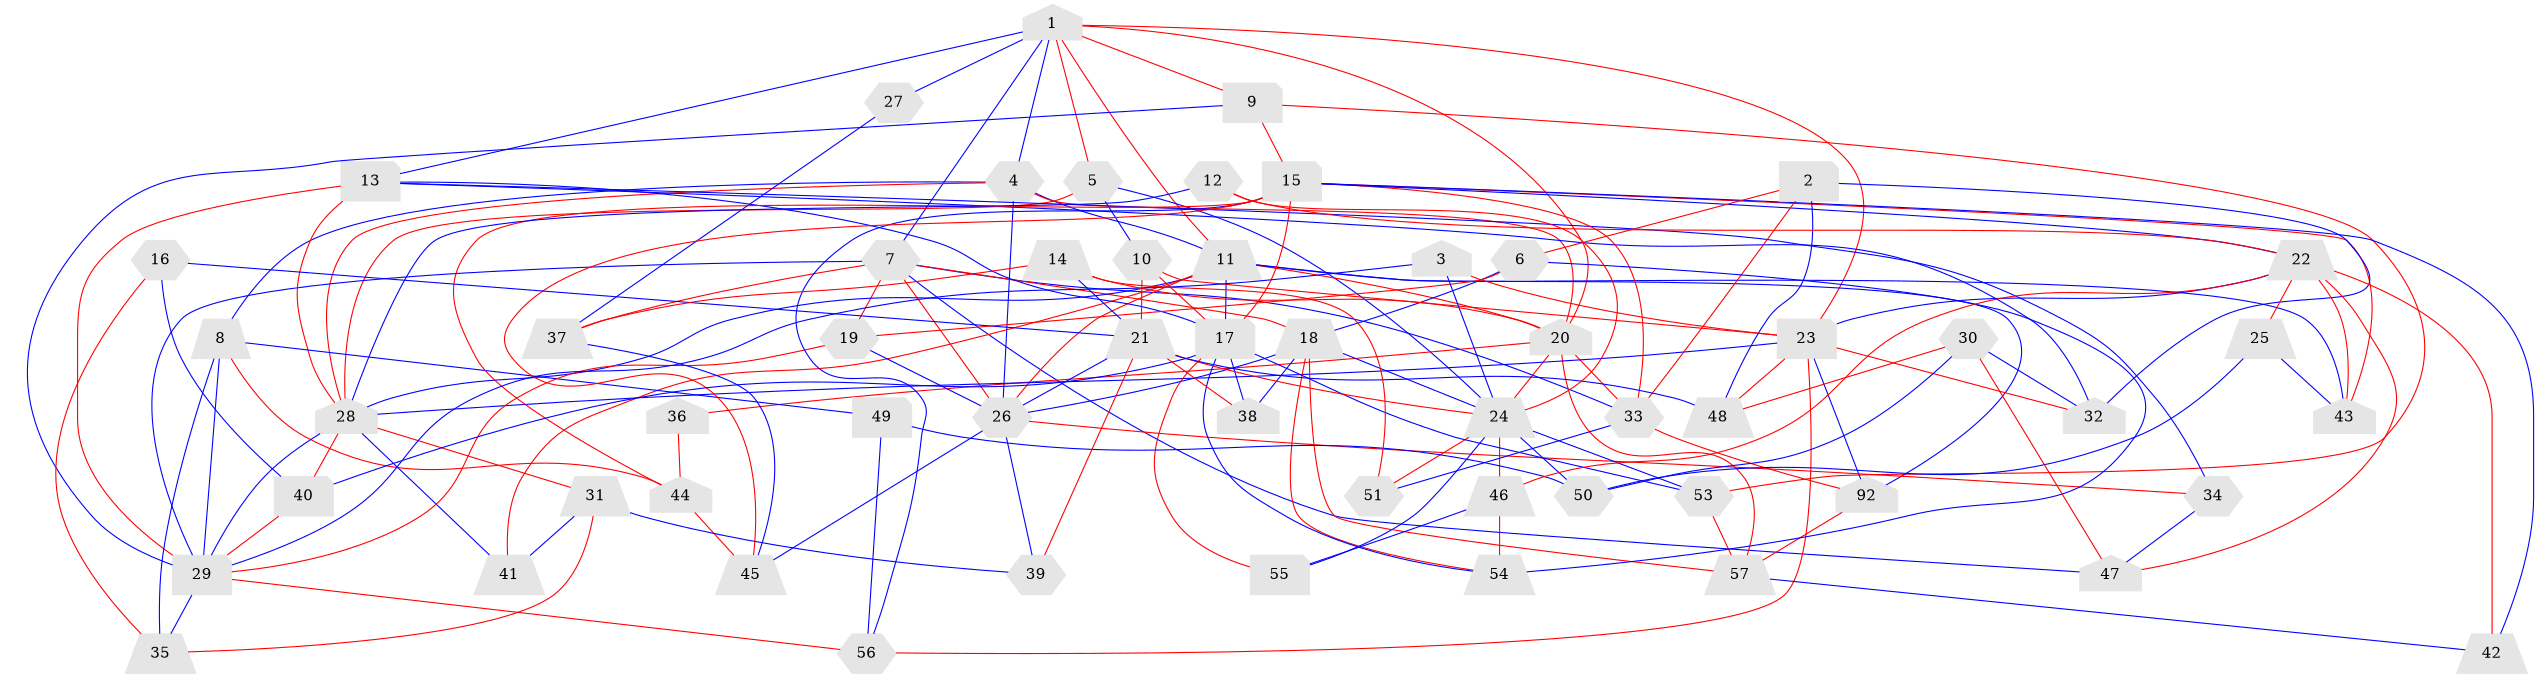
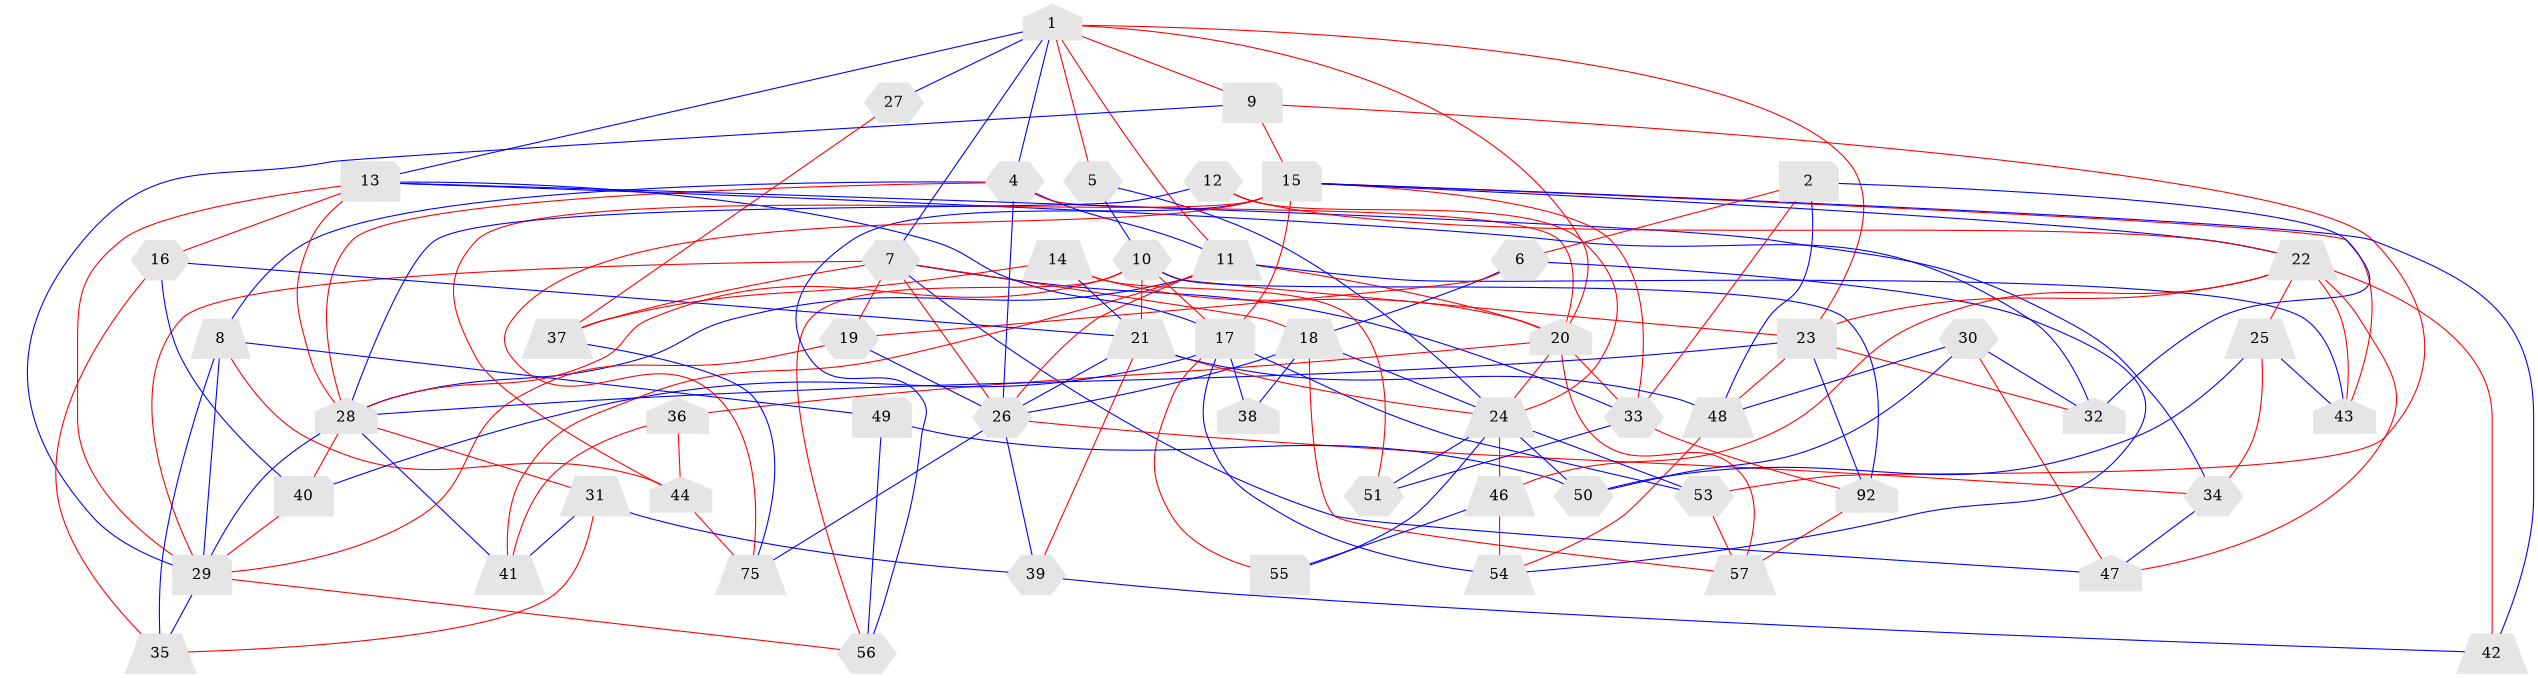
(727, 220) -> (727, 220)
(476, 221) -> (659, 316)
none -> (262, 222)
(1442, 260) -> none
(441, 275) -> (441, 275)
(1750, 284) -> (1546, 288)
(2052, 298) -> (2052, 298)
(1226, 300) -> none
(1859, 373) -> (1859, 373)
(1212, 391) -> none
none -> (2258, 422)
(1429, 461) -> (1429, 461)
none -> (555, 473)
(1297, 512) -> (1623, 516)
(751, 575) -> (751, 575)
(2118, 614) -> (1763, 624)
(1463, 644) -> (809, 322)
